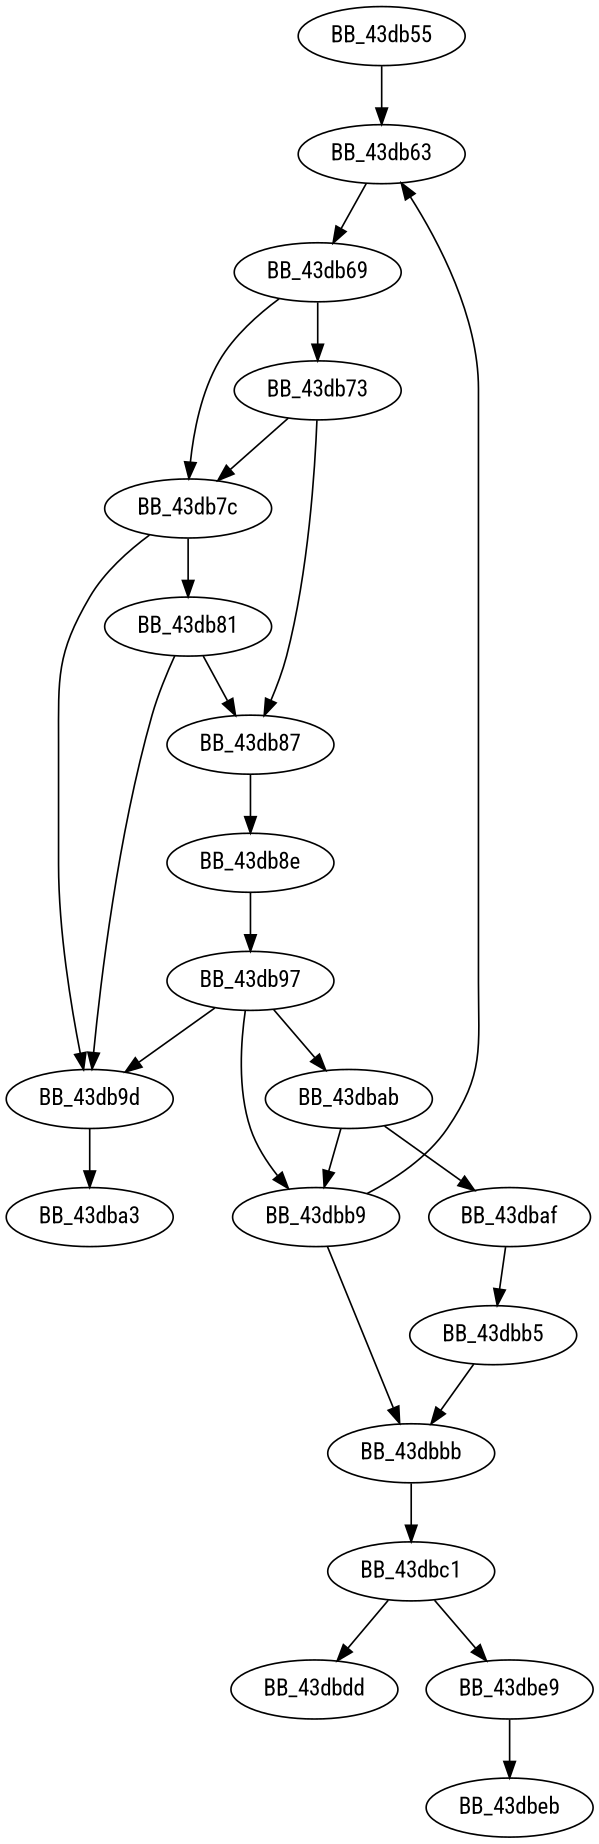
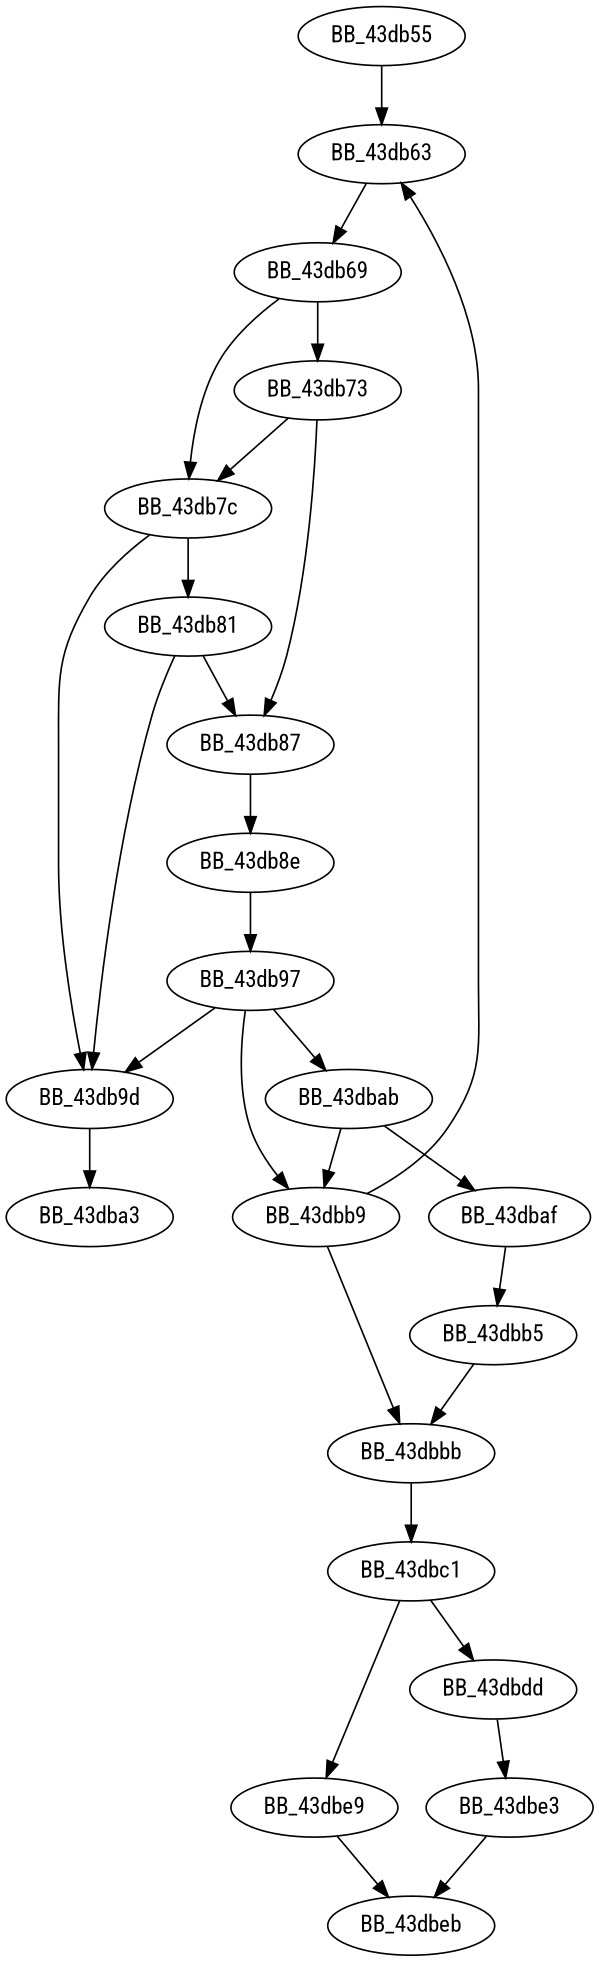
none -> (510, 1808)
